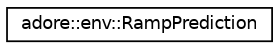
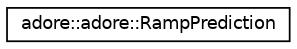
(140, 25) -> (148, 25)
